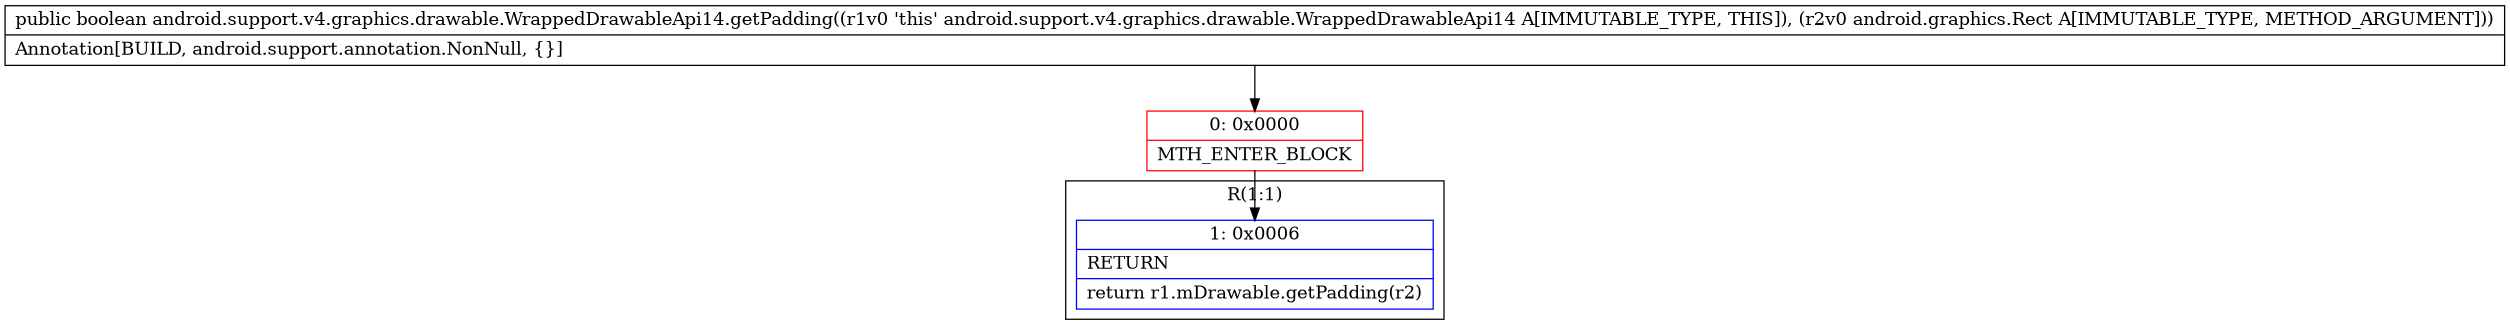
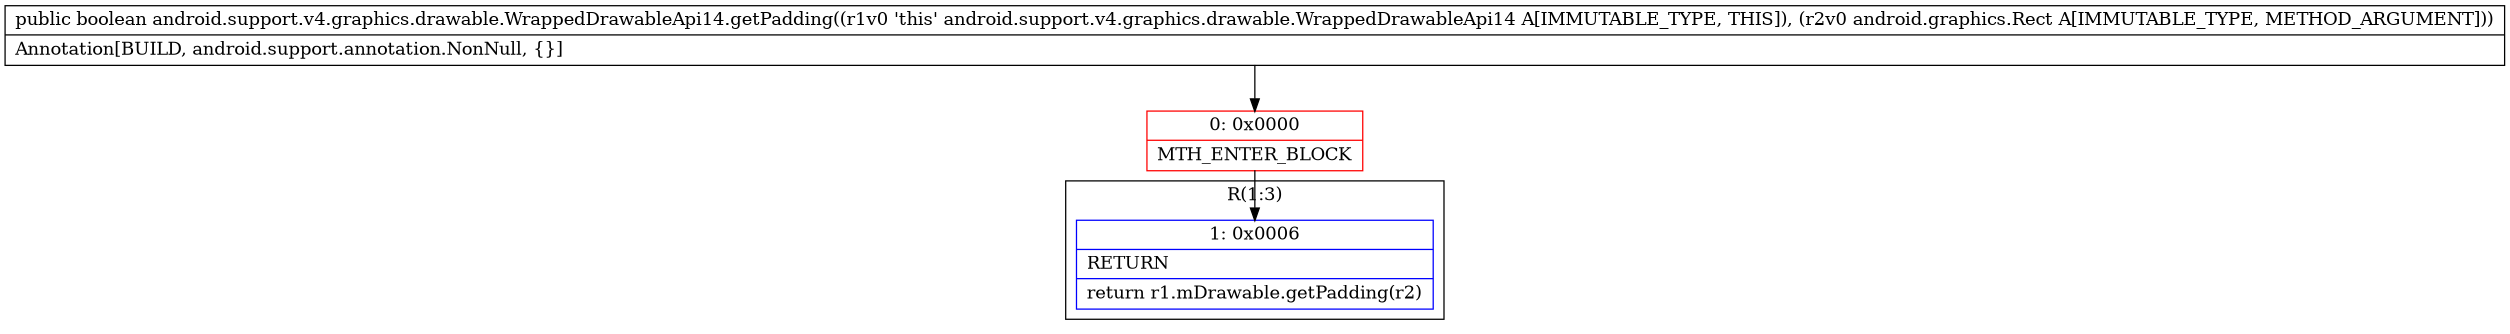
(1255, 195) -> (1255, 195)
